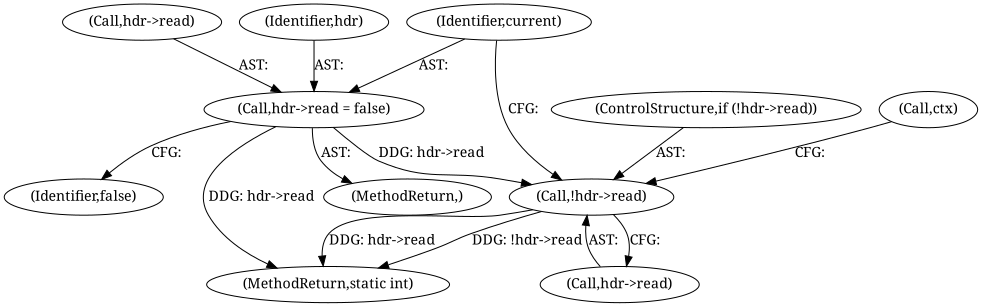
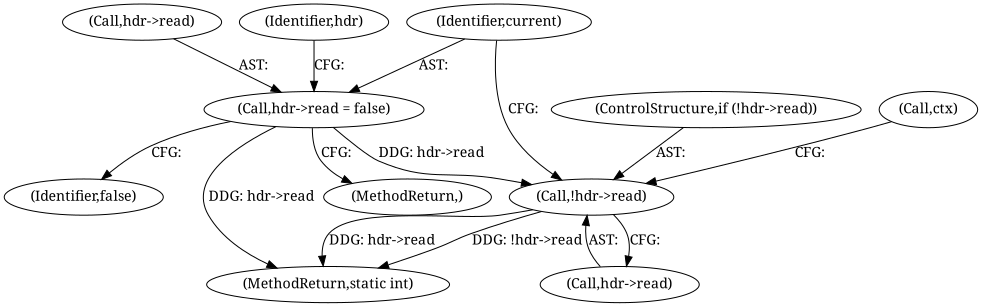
(331, 66) -> (331, 66)
(338, 153) -> (338, 153)
